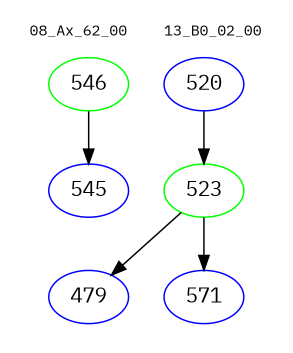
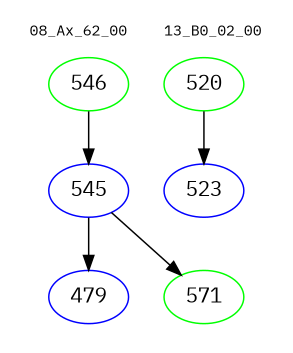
(204, 84) -> (204, 84)
(204, 191) -> (204, 191)
(162, 230) -> (89, 237)
(204, 237) -> (130, 230)
(204, 297) -> (204, 297)
